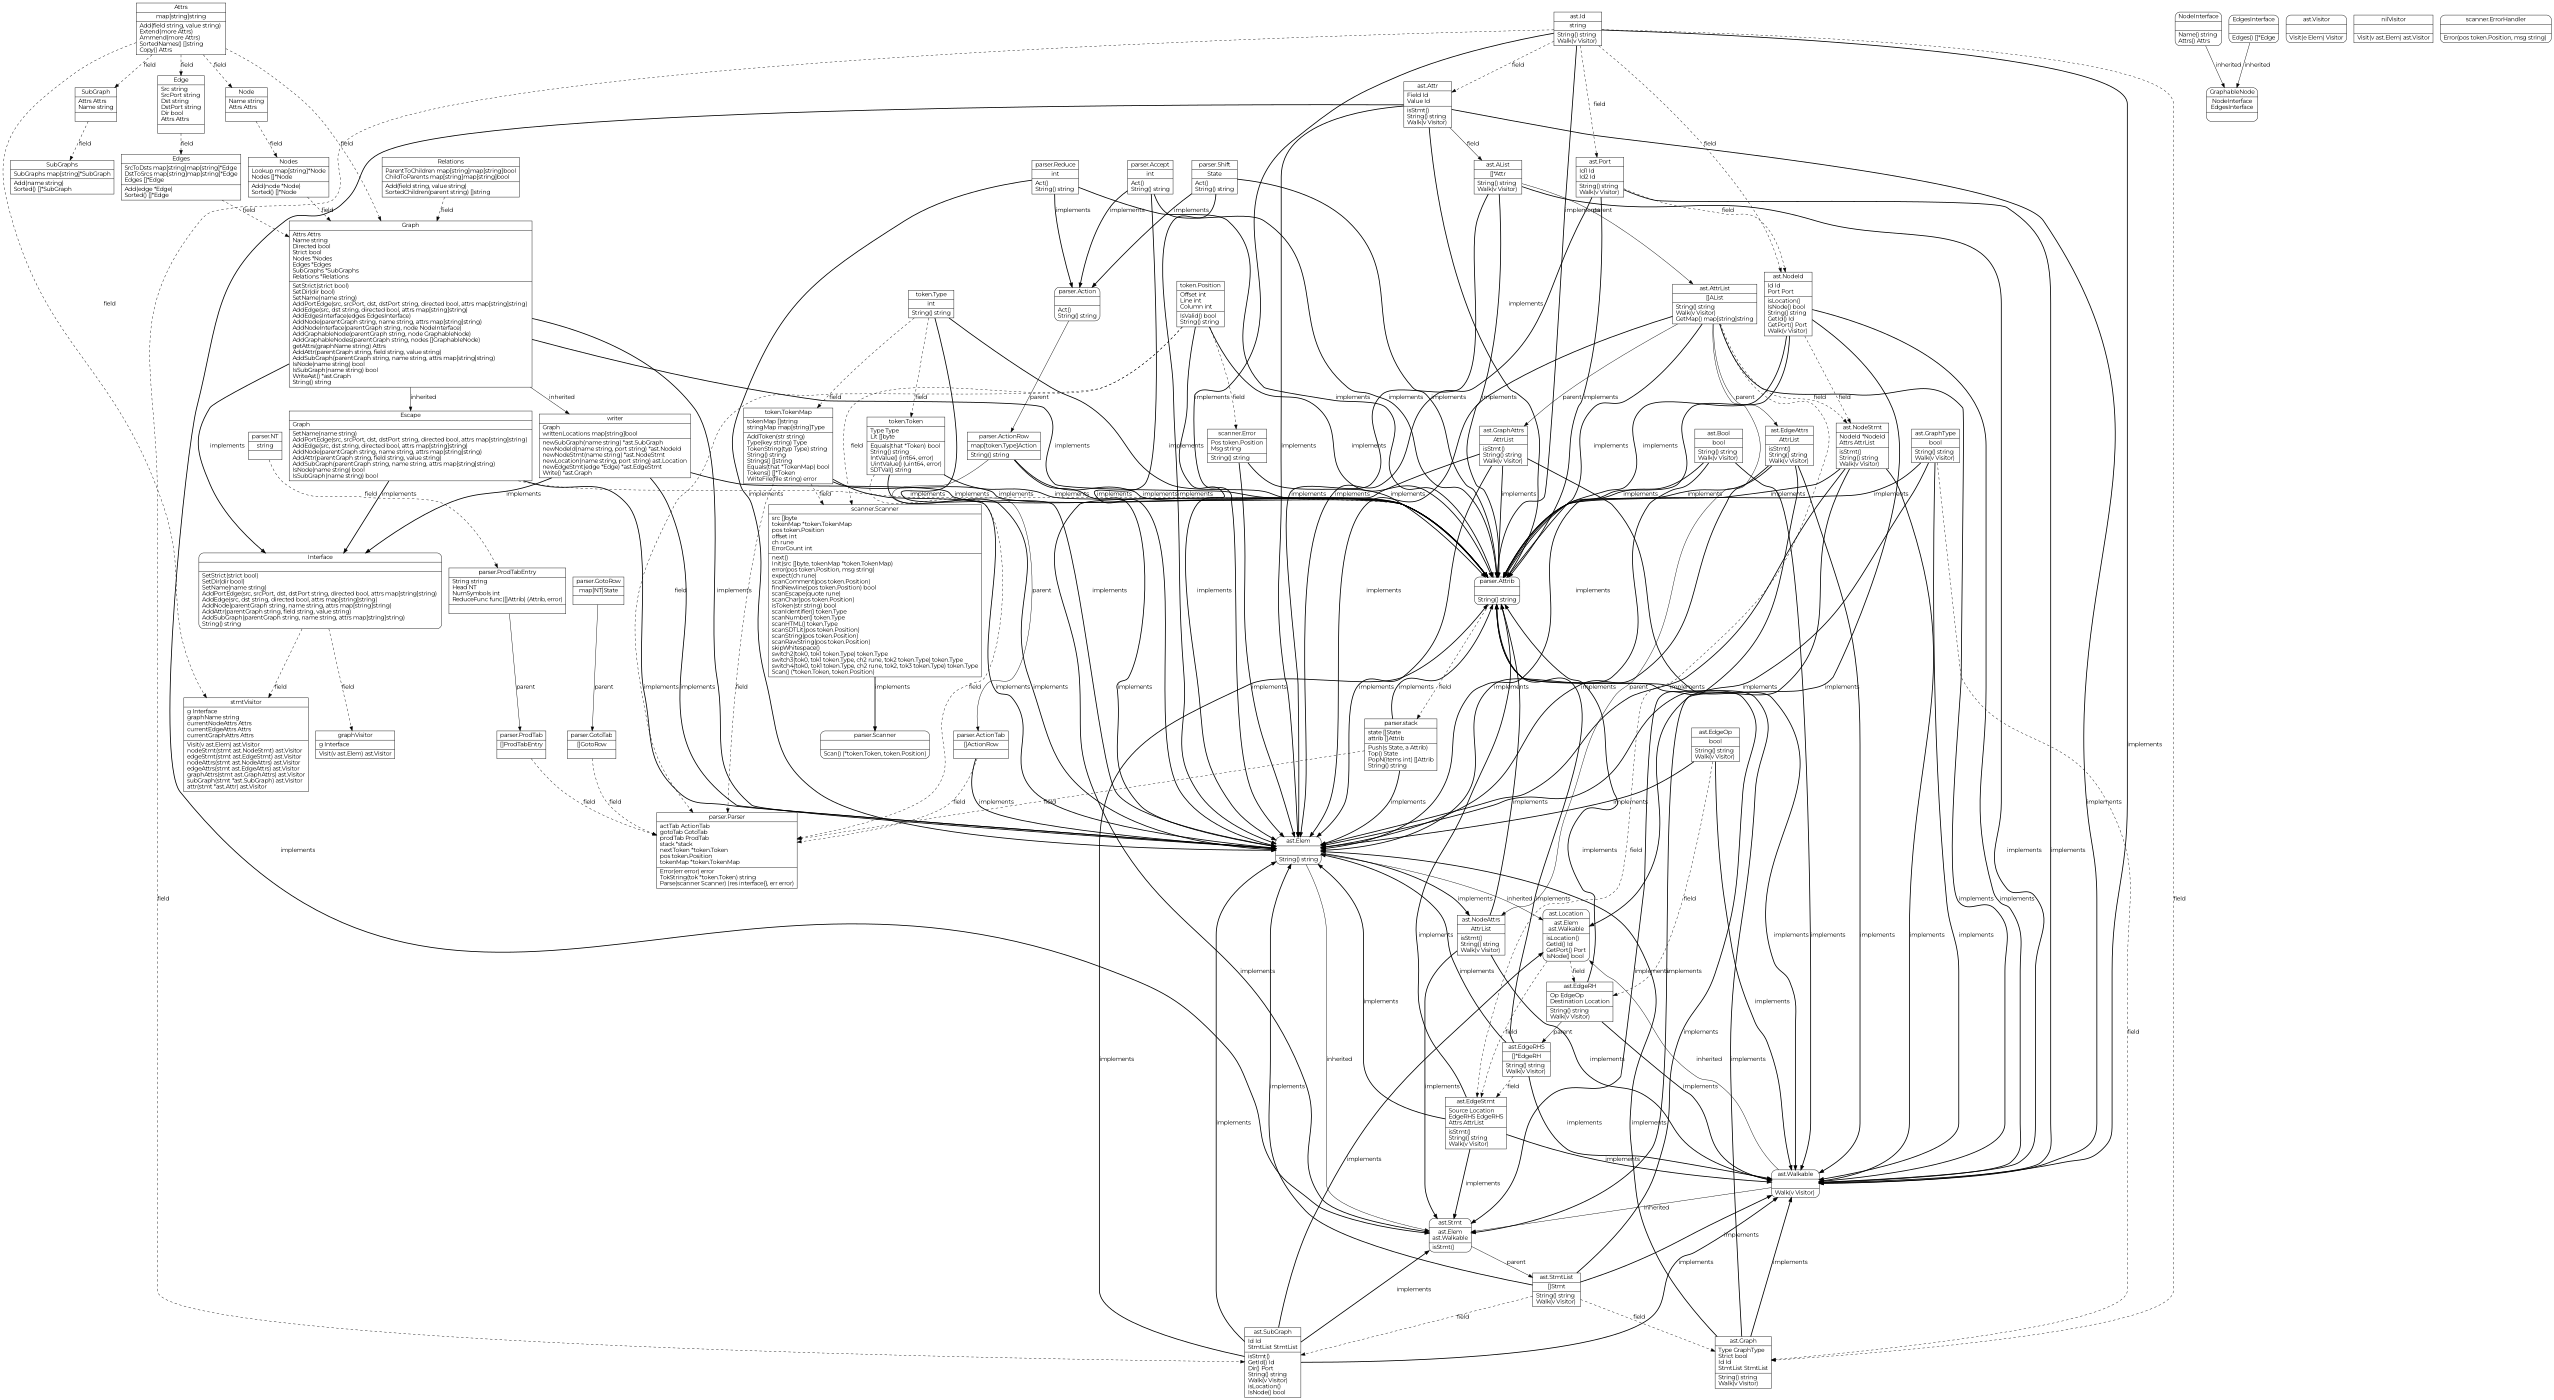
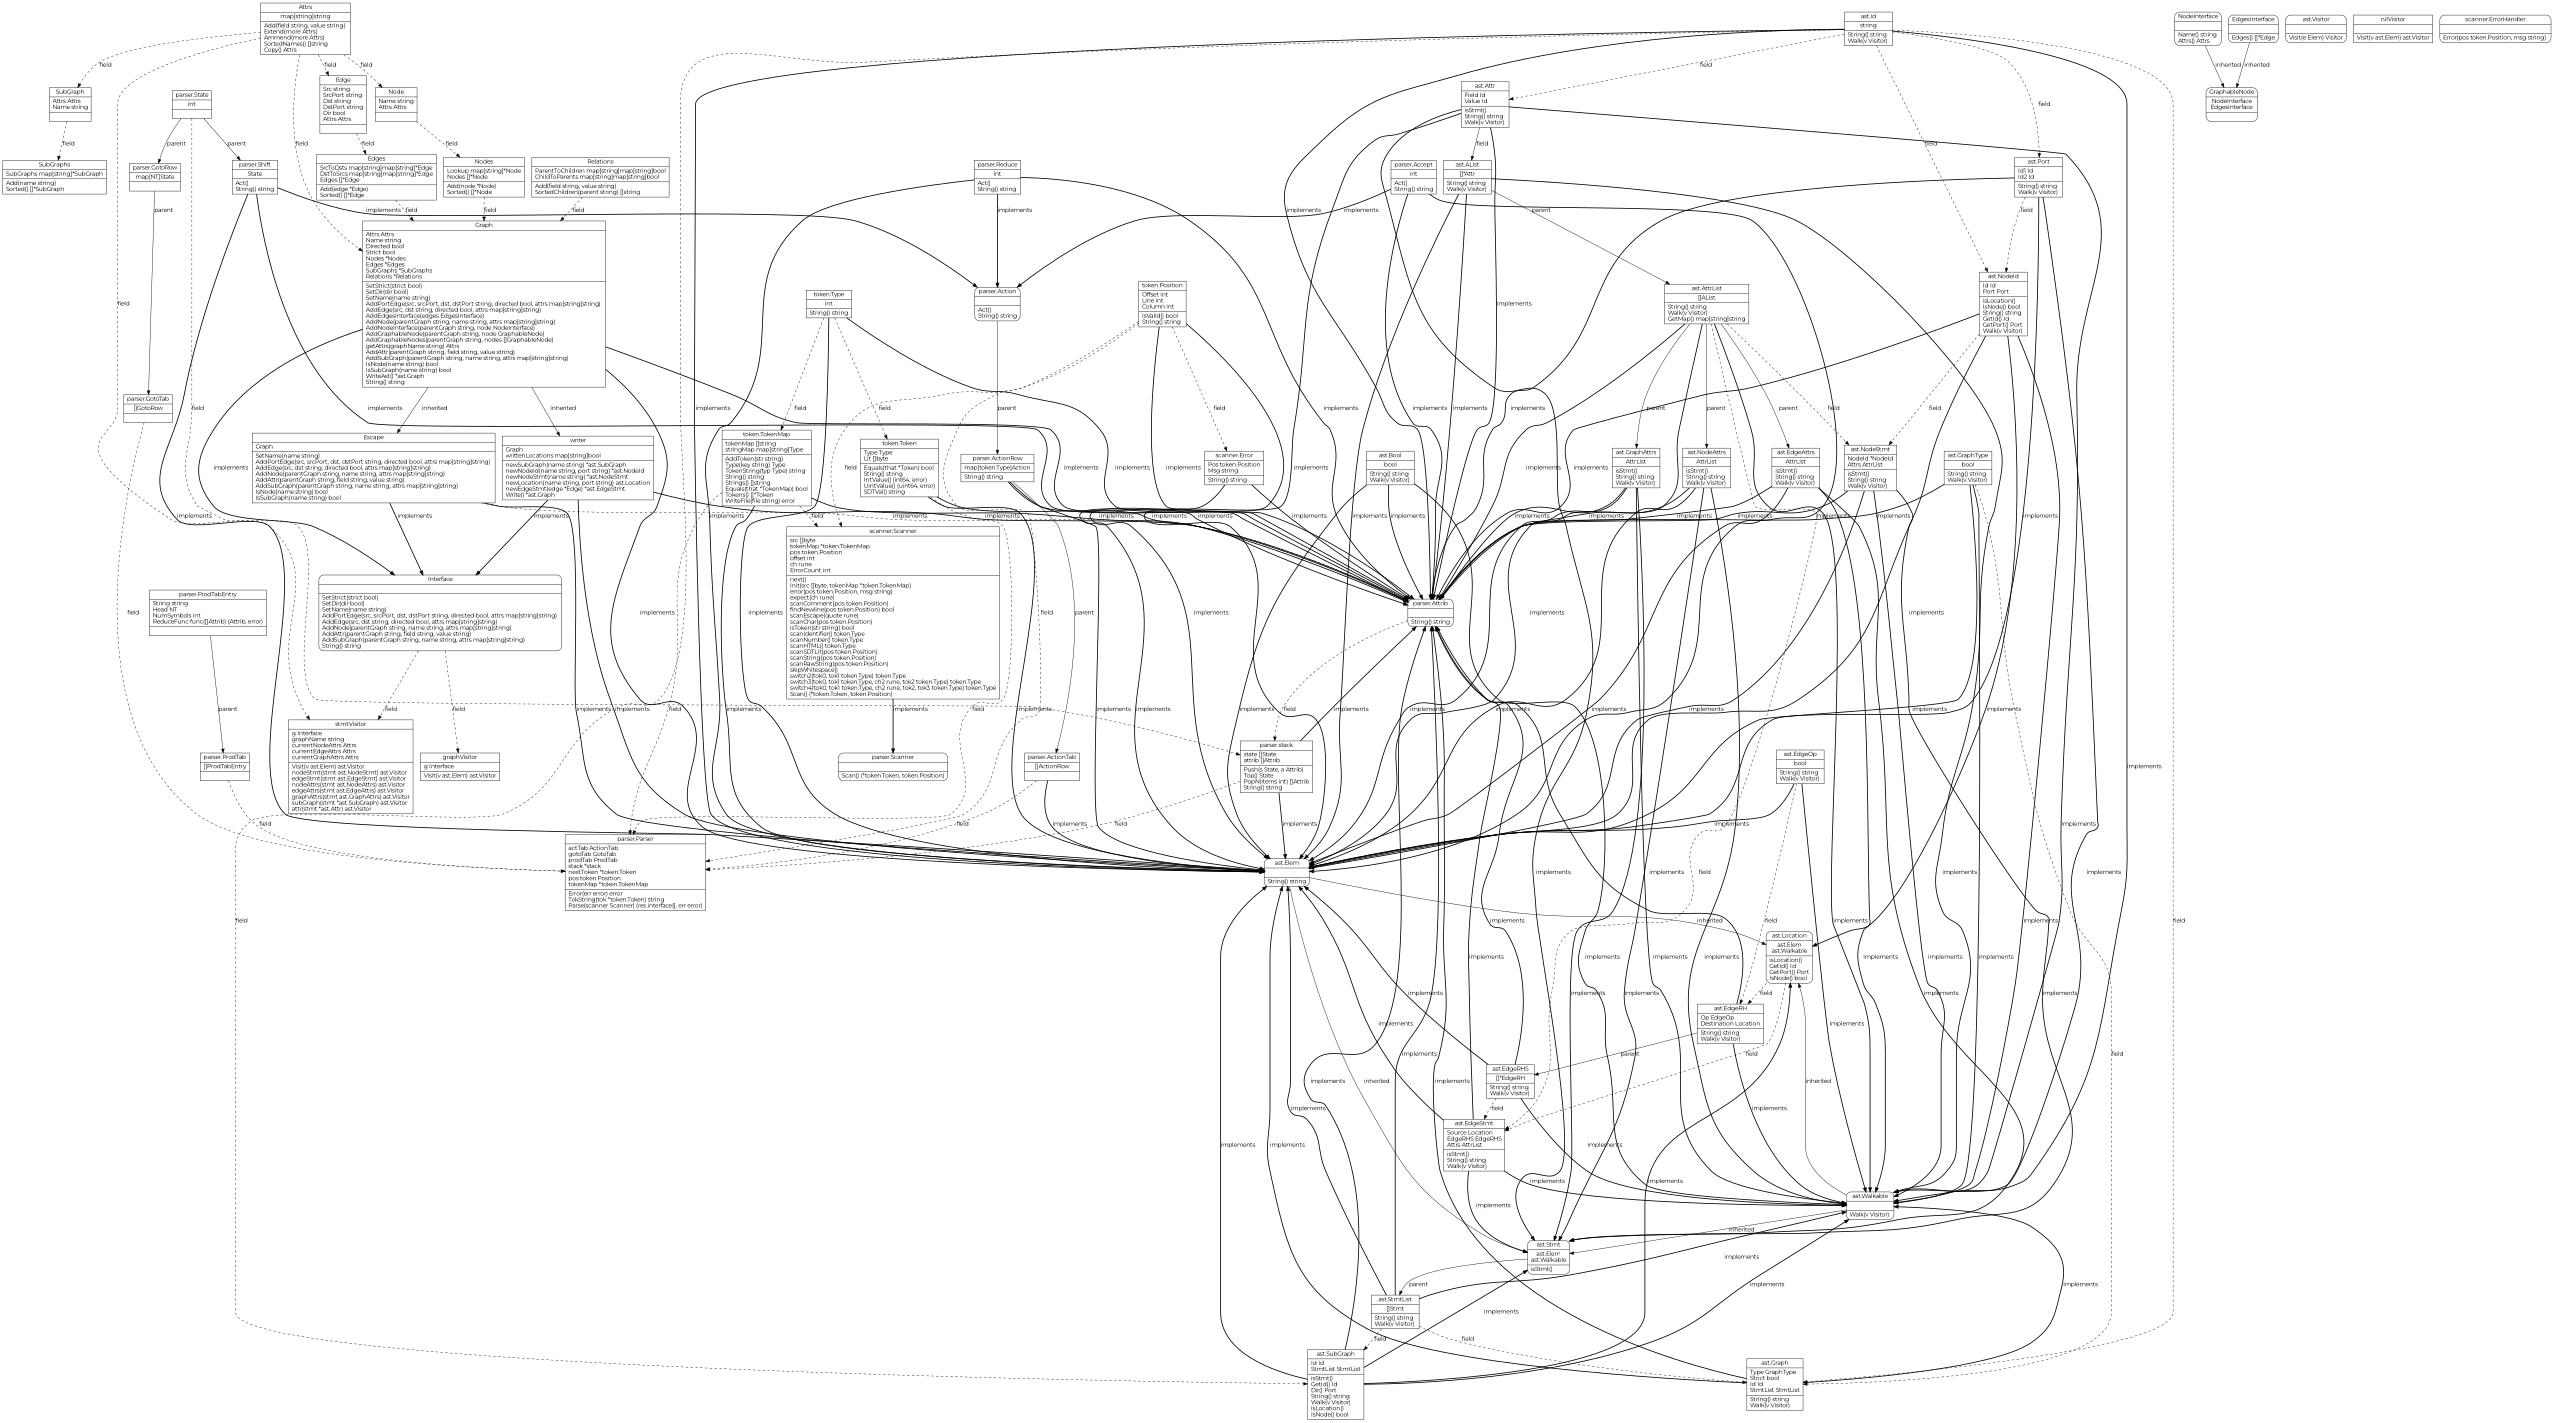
none -> (192, 105)
(265, 446) -> none
(1399, 871) -> (1544, 706)
